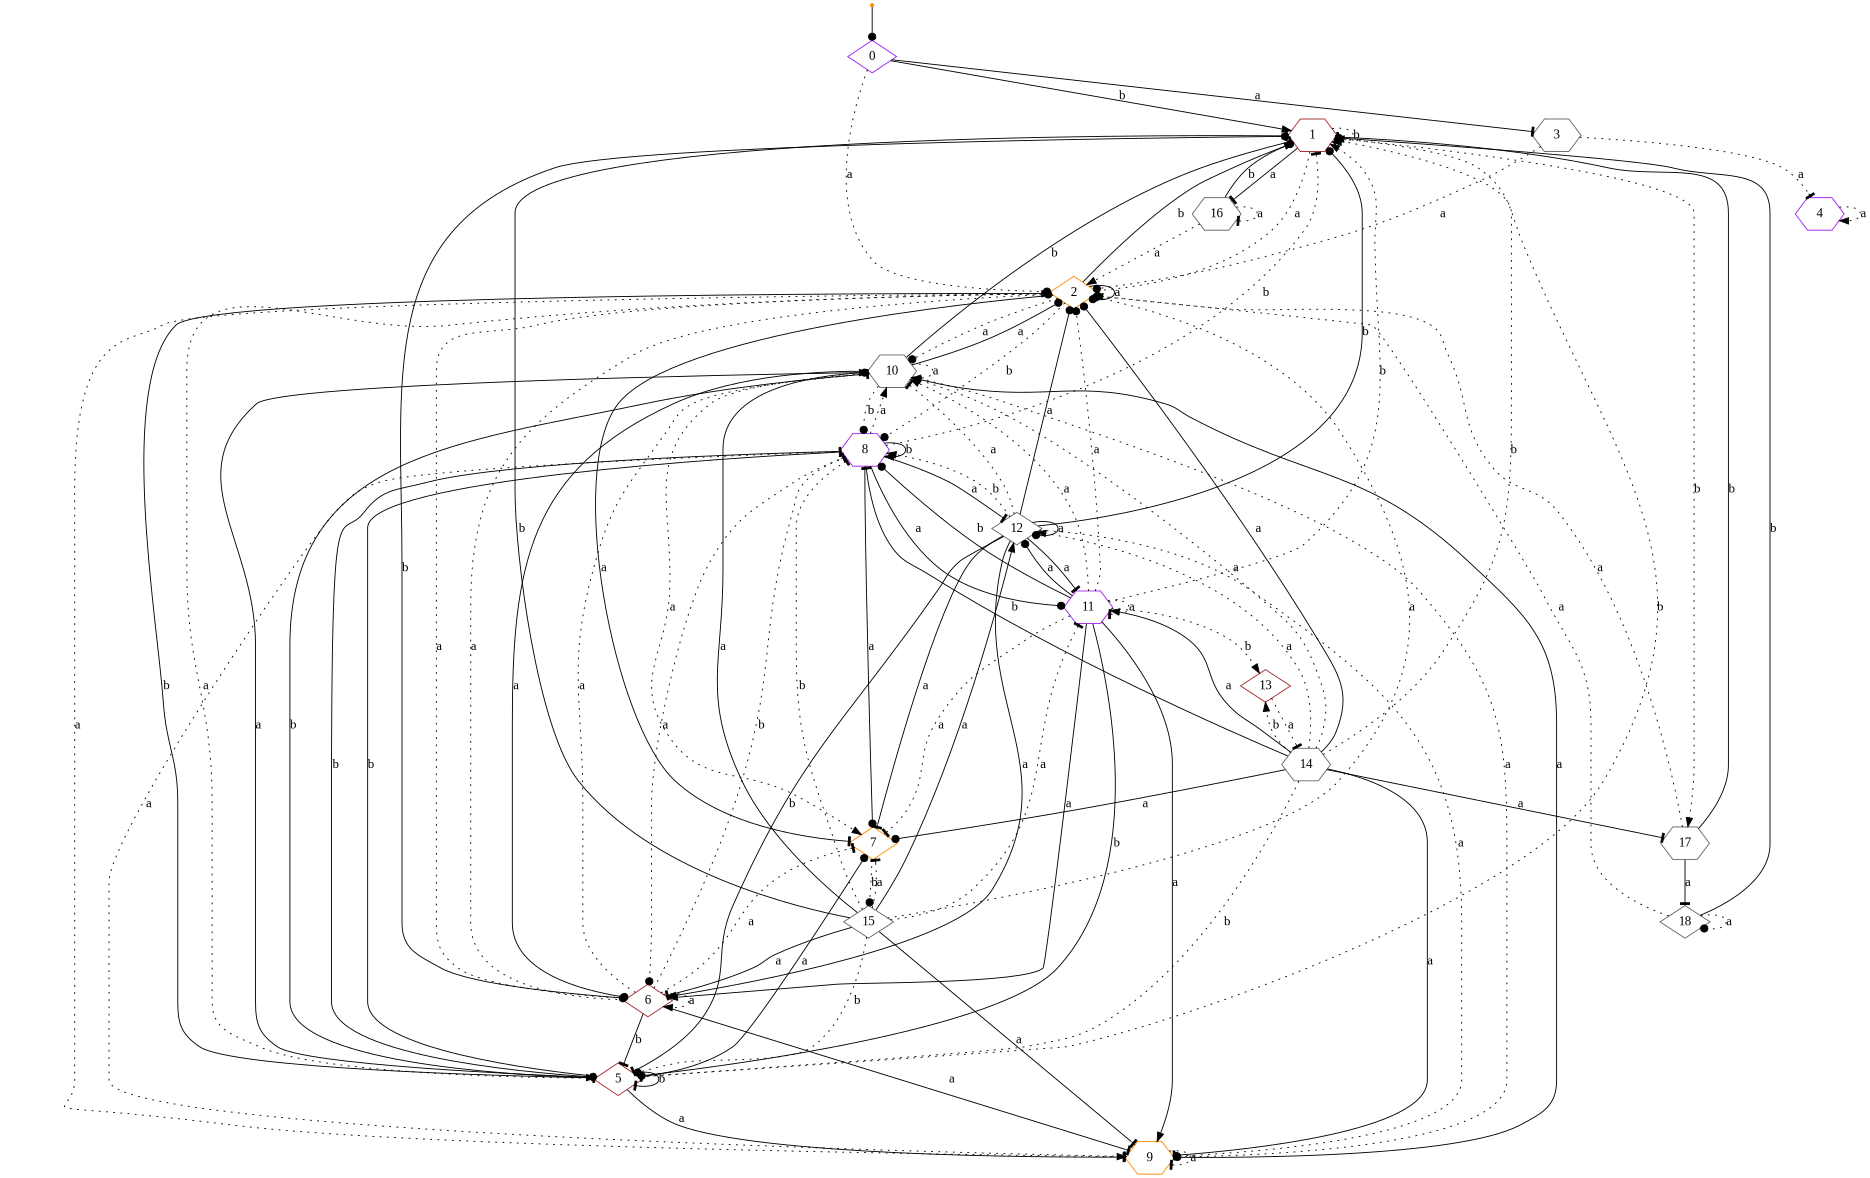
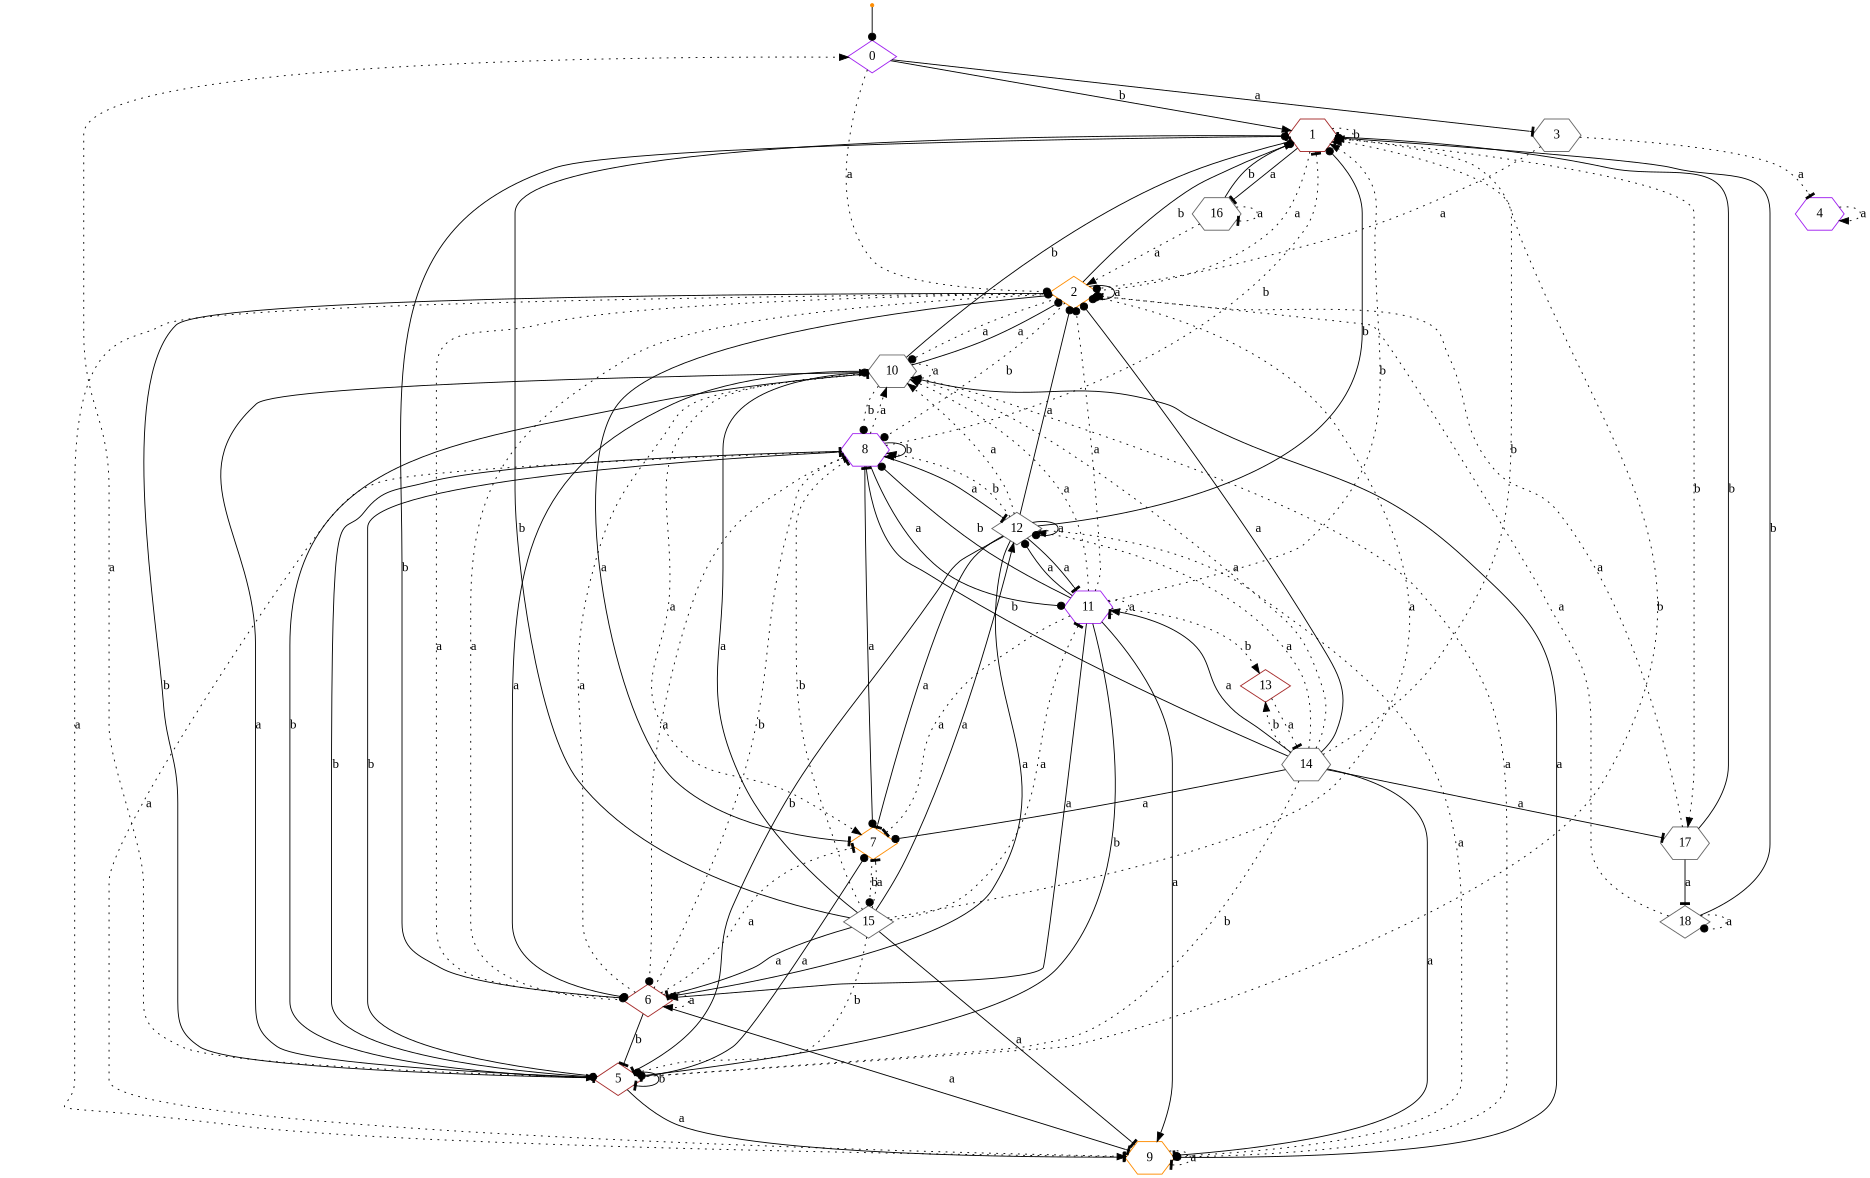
(187, 443) -> (100, 424)
(972, 443) -> (972, 443)
